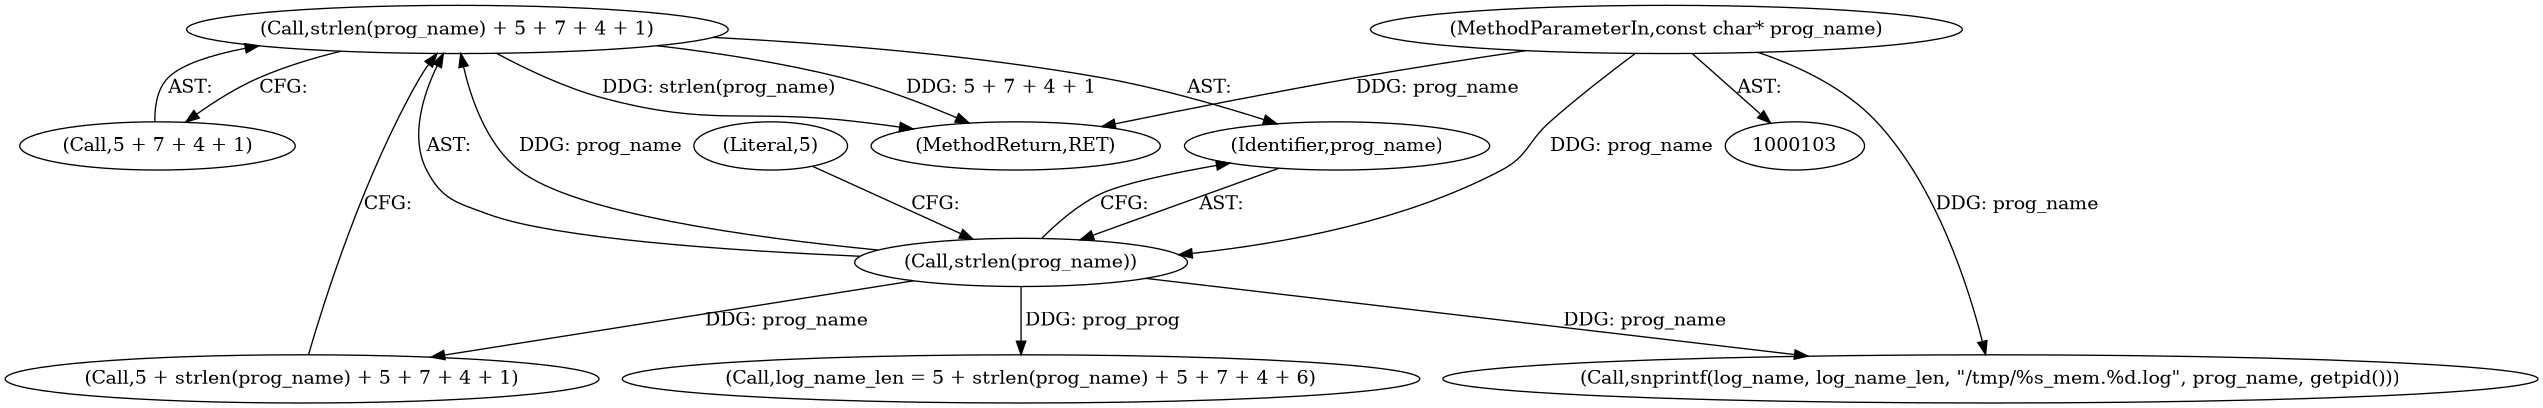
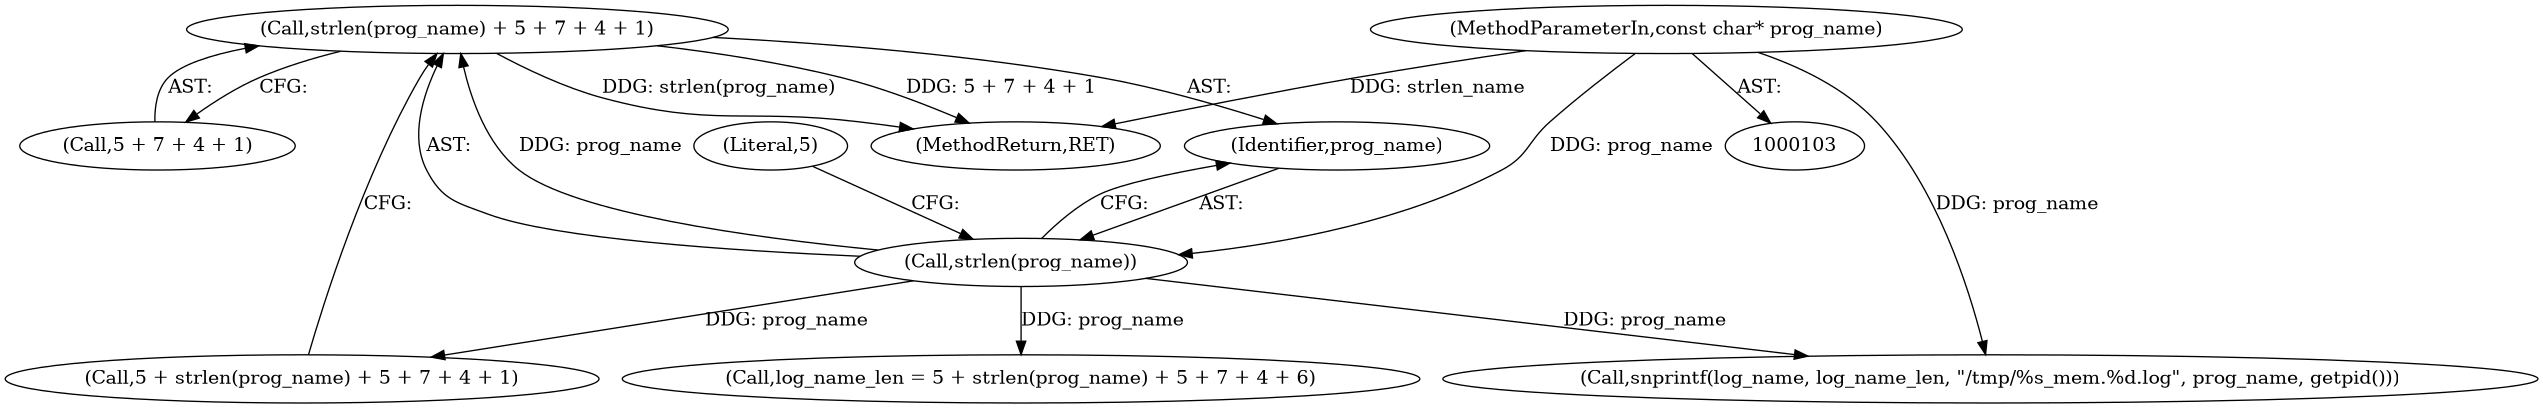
(1437, 88) -> (1437, 88)
(1103, 321) -> (1103, 321)
